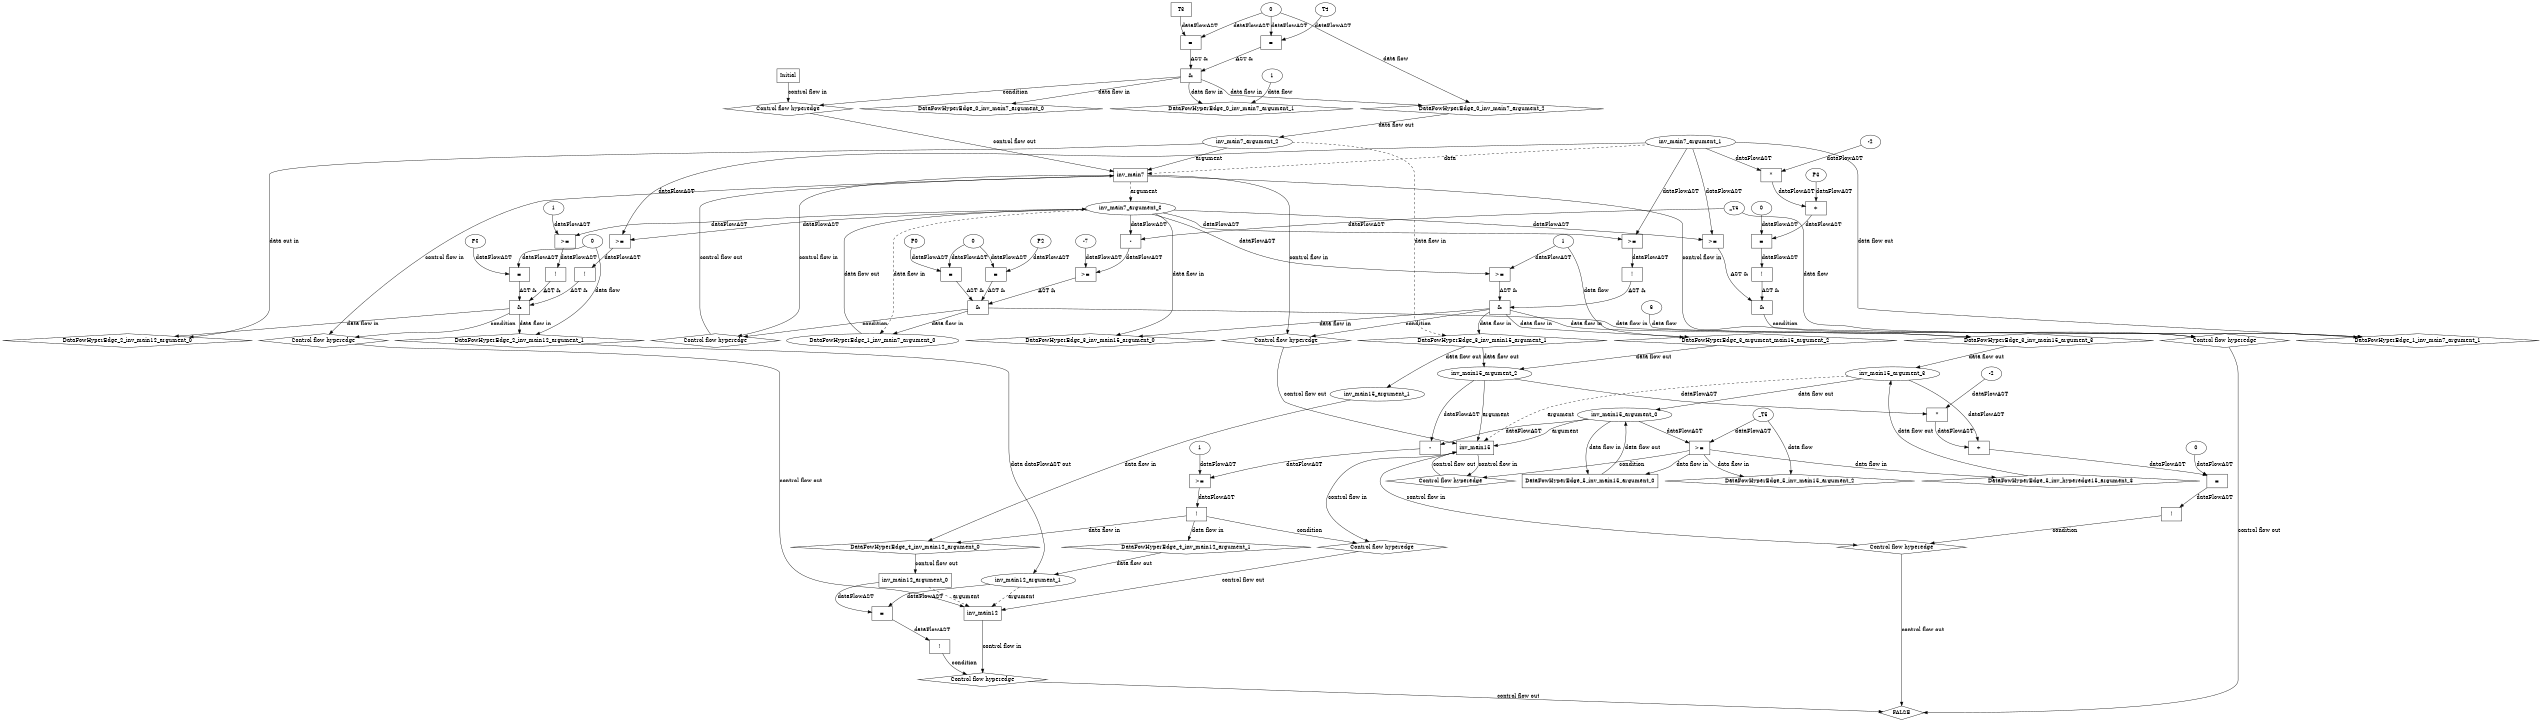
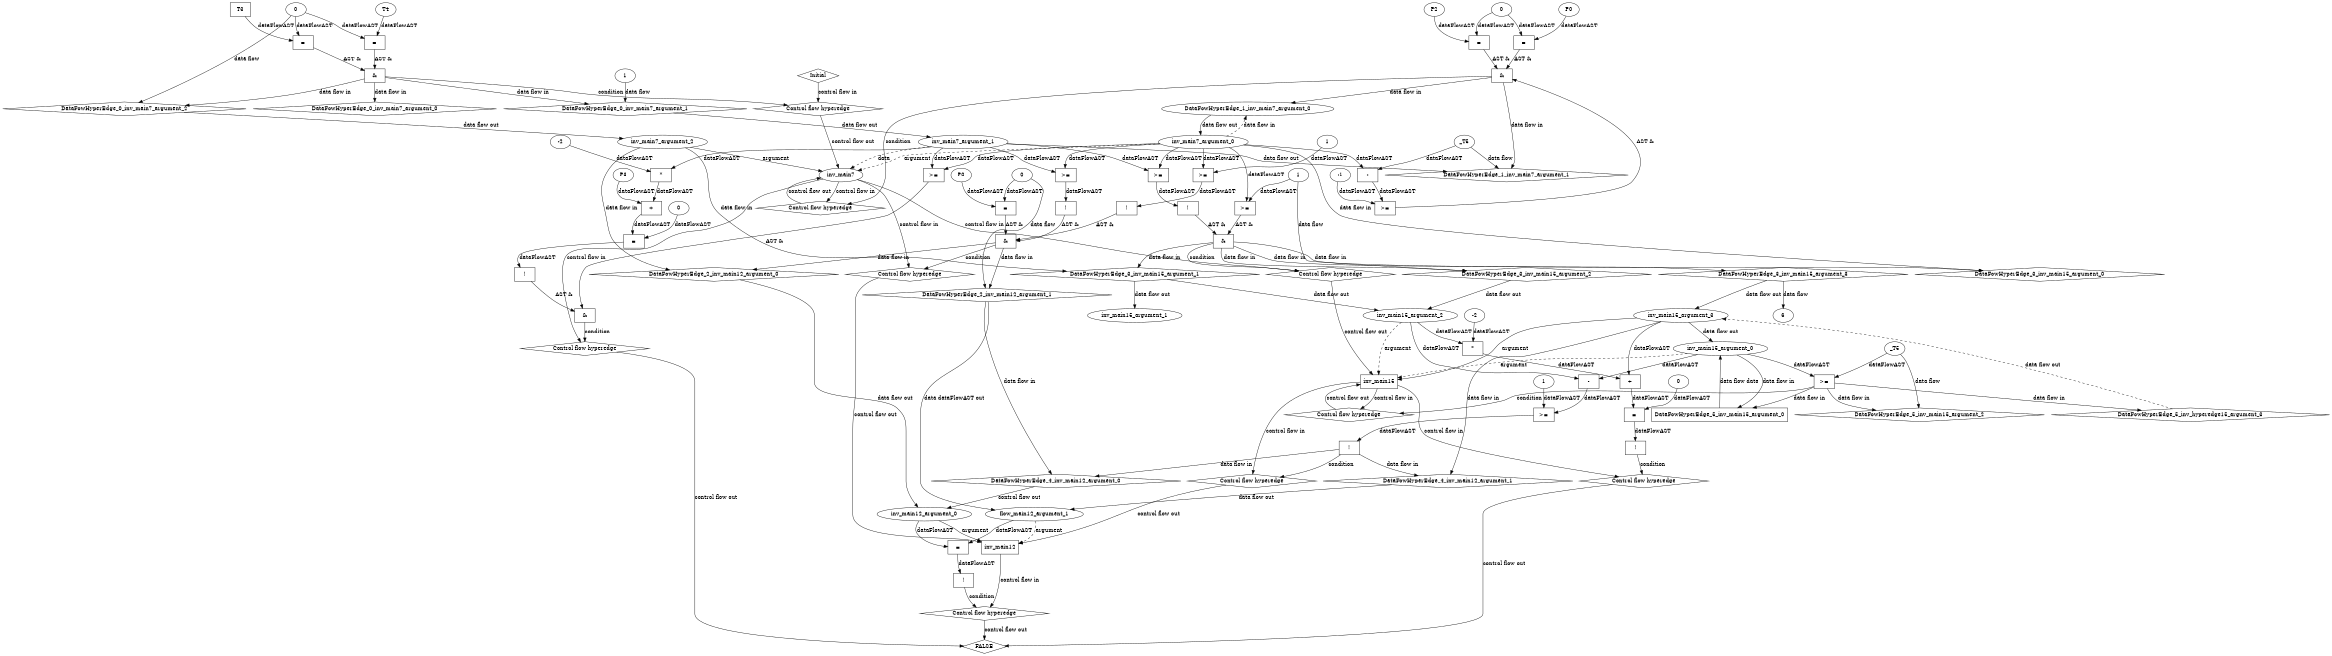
(788, 76) -> (818, 76)
none -> (800, 124)
(1131, 175) -> (841, 175)
(1131, 190) -> (987, 151)
(1415, 197) -> (836, 257)
(284, 241) -> (622, 208)
(1086, 241) -> (1340, 175)
(1802, 332) -> (1783, 293)
(1756, 341) -> (1527, 274)
none -> (1517, 357)
(1663, 389) -> (1514, 334)
none -> (829, 393)
(1483, 409) -> (1384, 344)
(1543, 434) -> (1544, 359)
(1643, 448) -> (1739, 382)
(1935, 455) -> (1952, 351)
(1137, 458) -> (1005, 390)
(915, 580) -> (924, 514)
(1028, 580) -> (1034, 514)
(947, 596) -> (958, 531)
